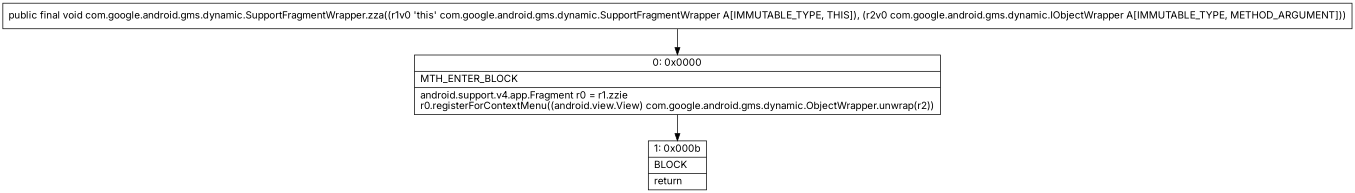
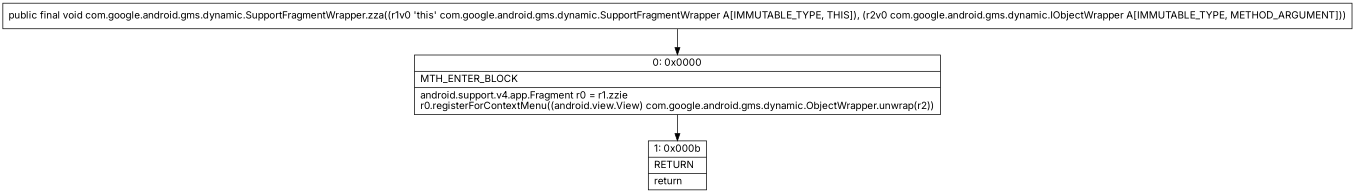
(671, 165) -> (674, 165)
